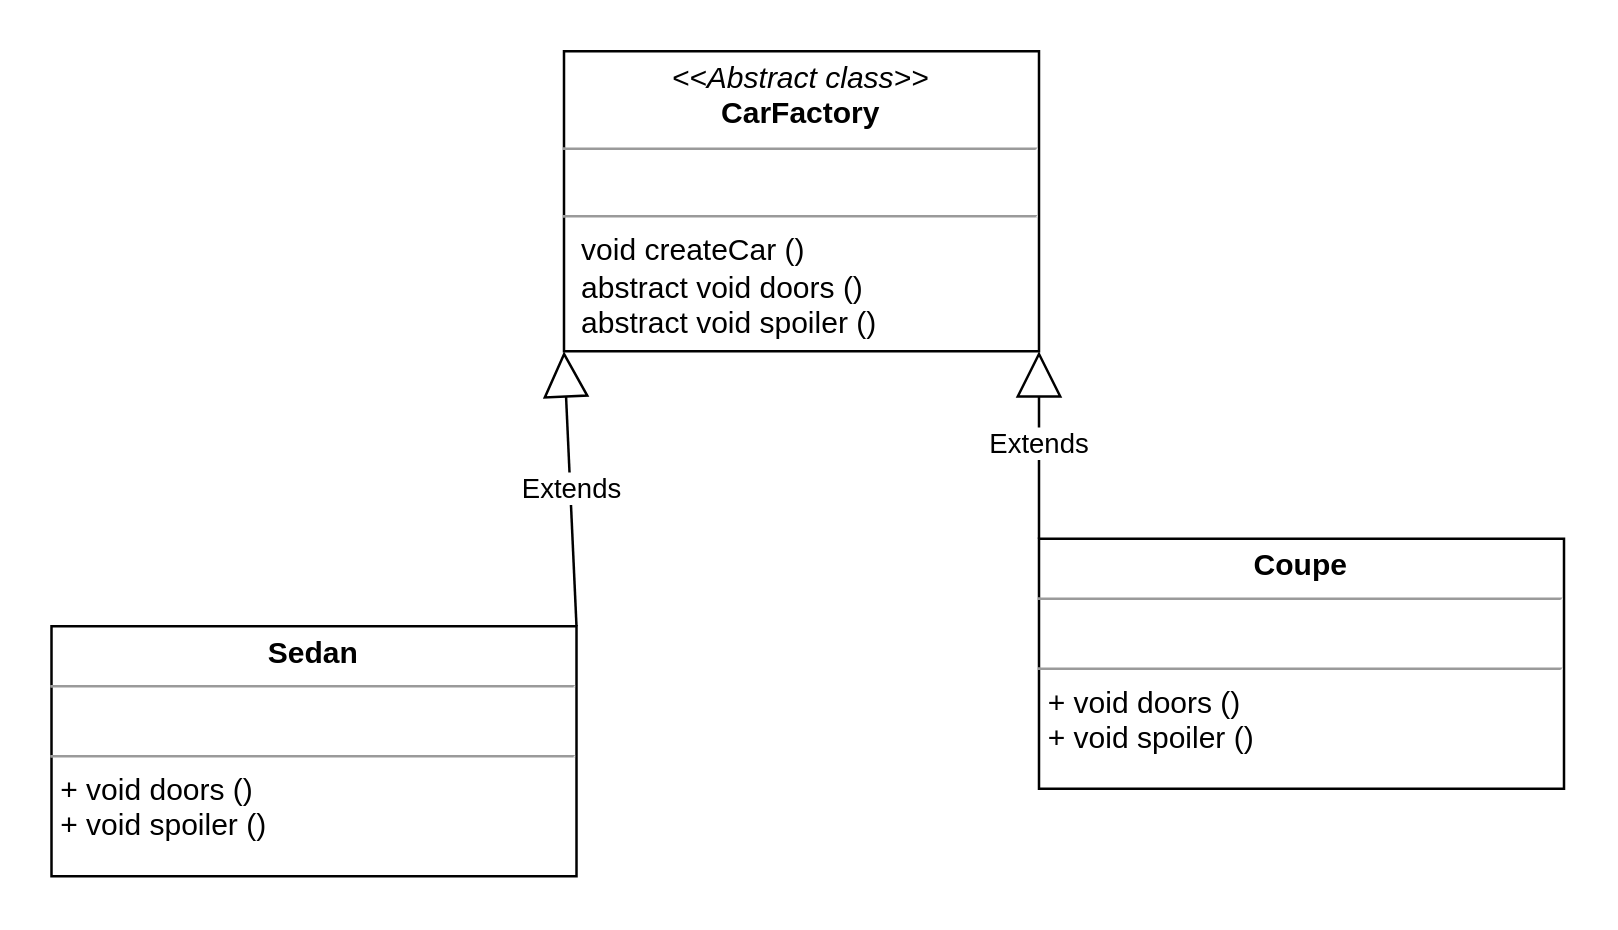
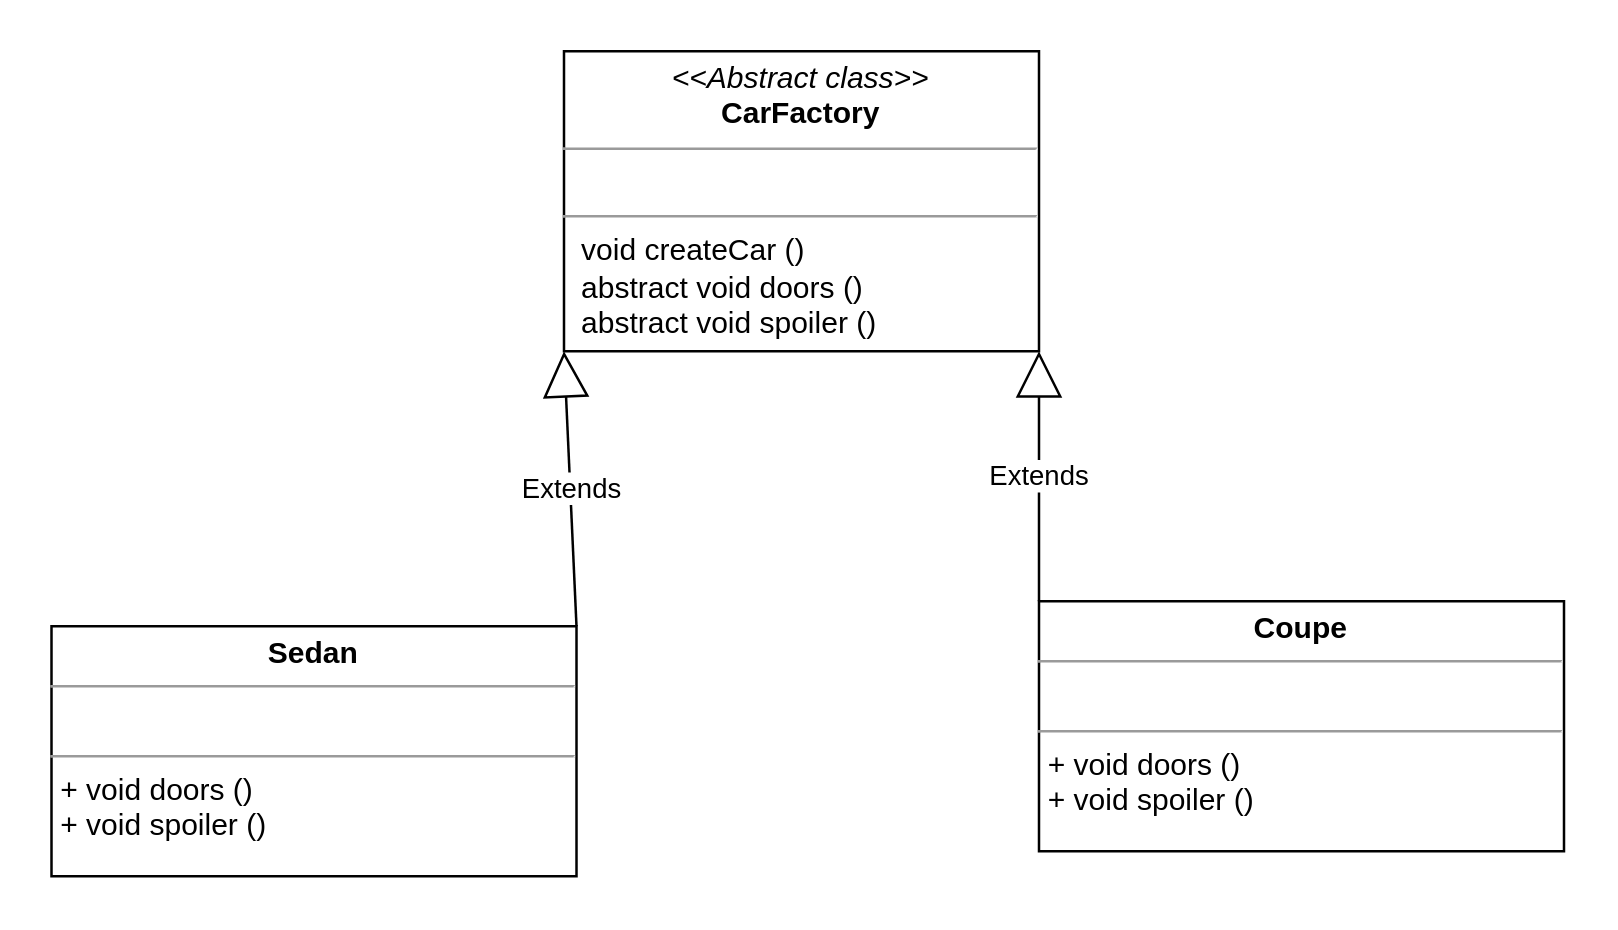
(1301, 664) -> (1301, 726)
